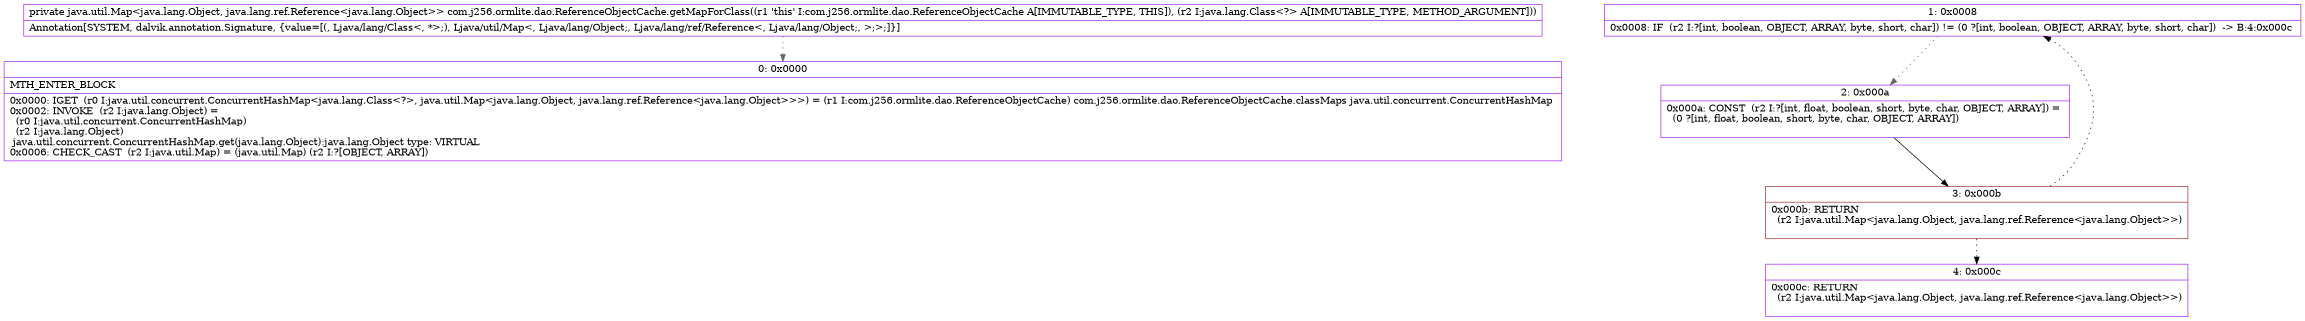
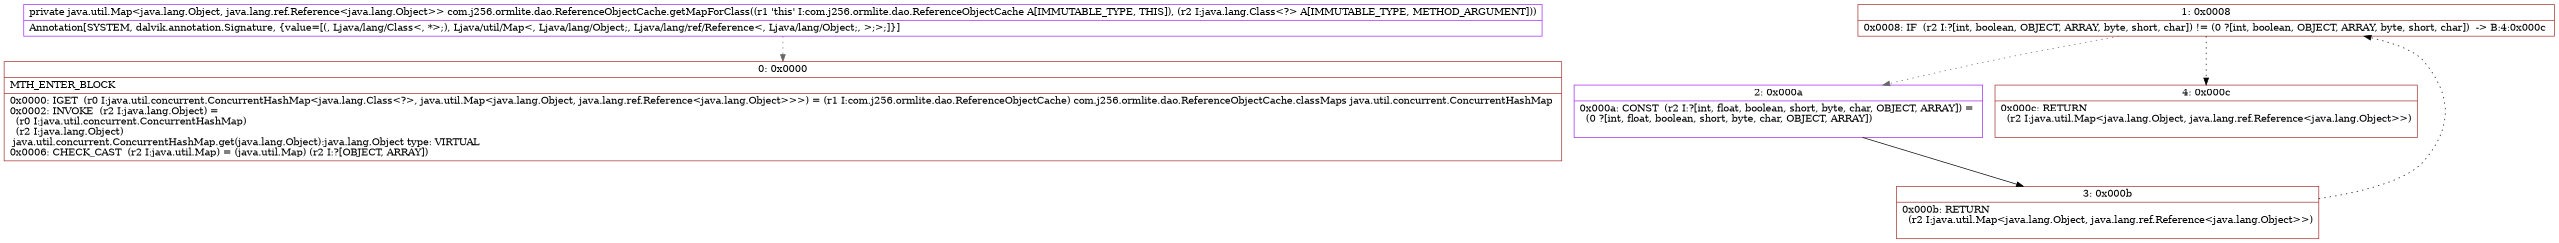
(1953, 20) -> (2206, 20)
(783, 111) -> (783, 111)
(1977, 248) -> (2206, 57)
(1977, 290) -> (2206, 111)
